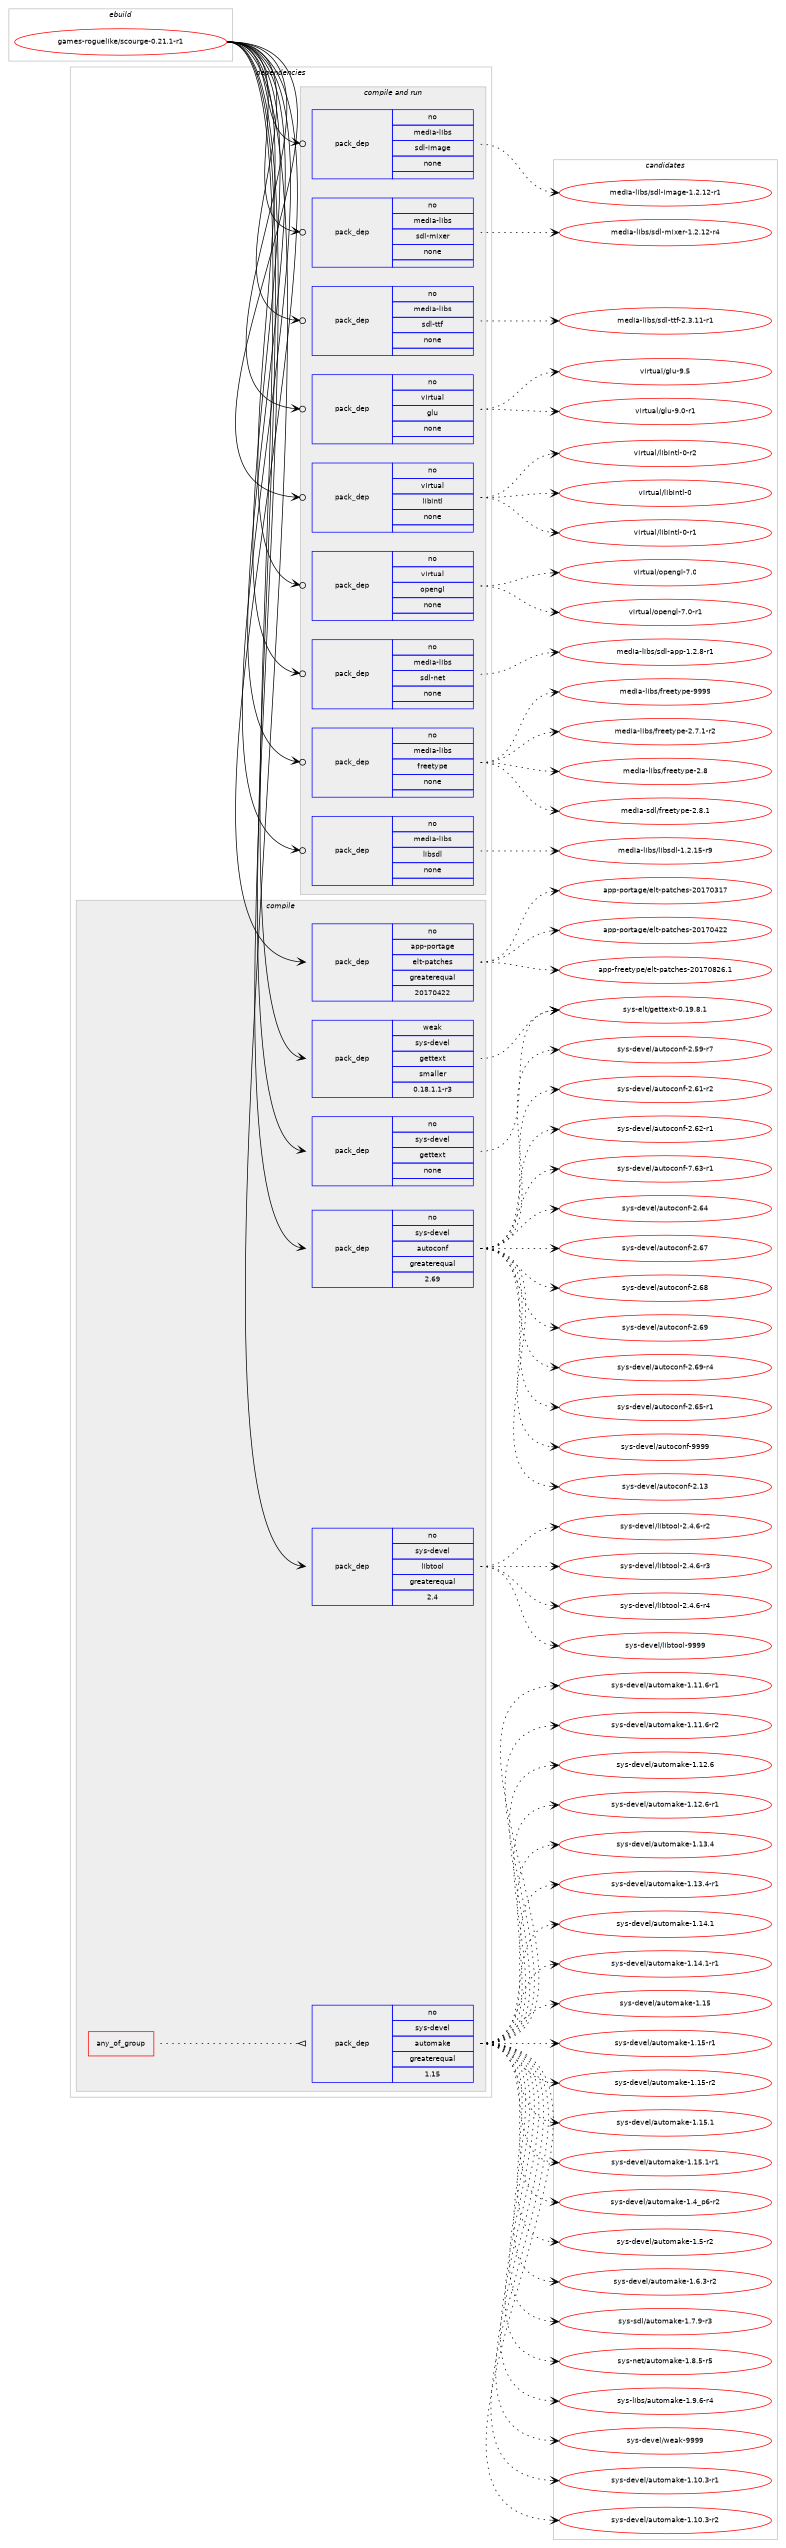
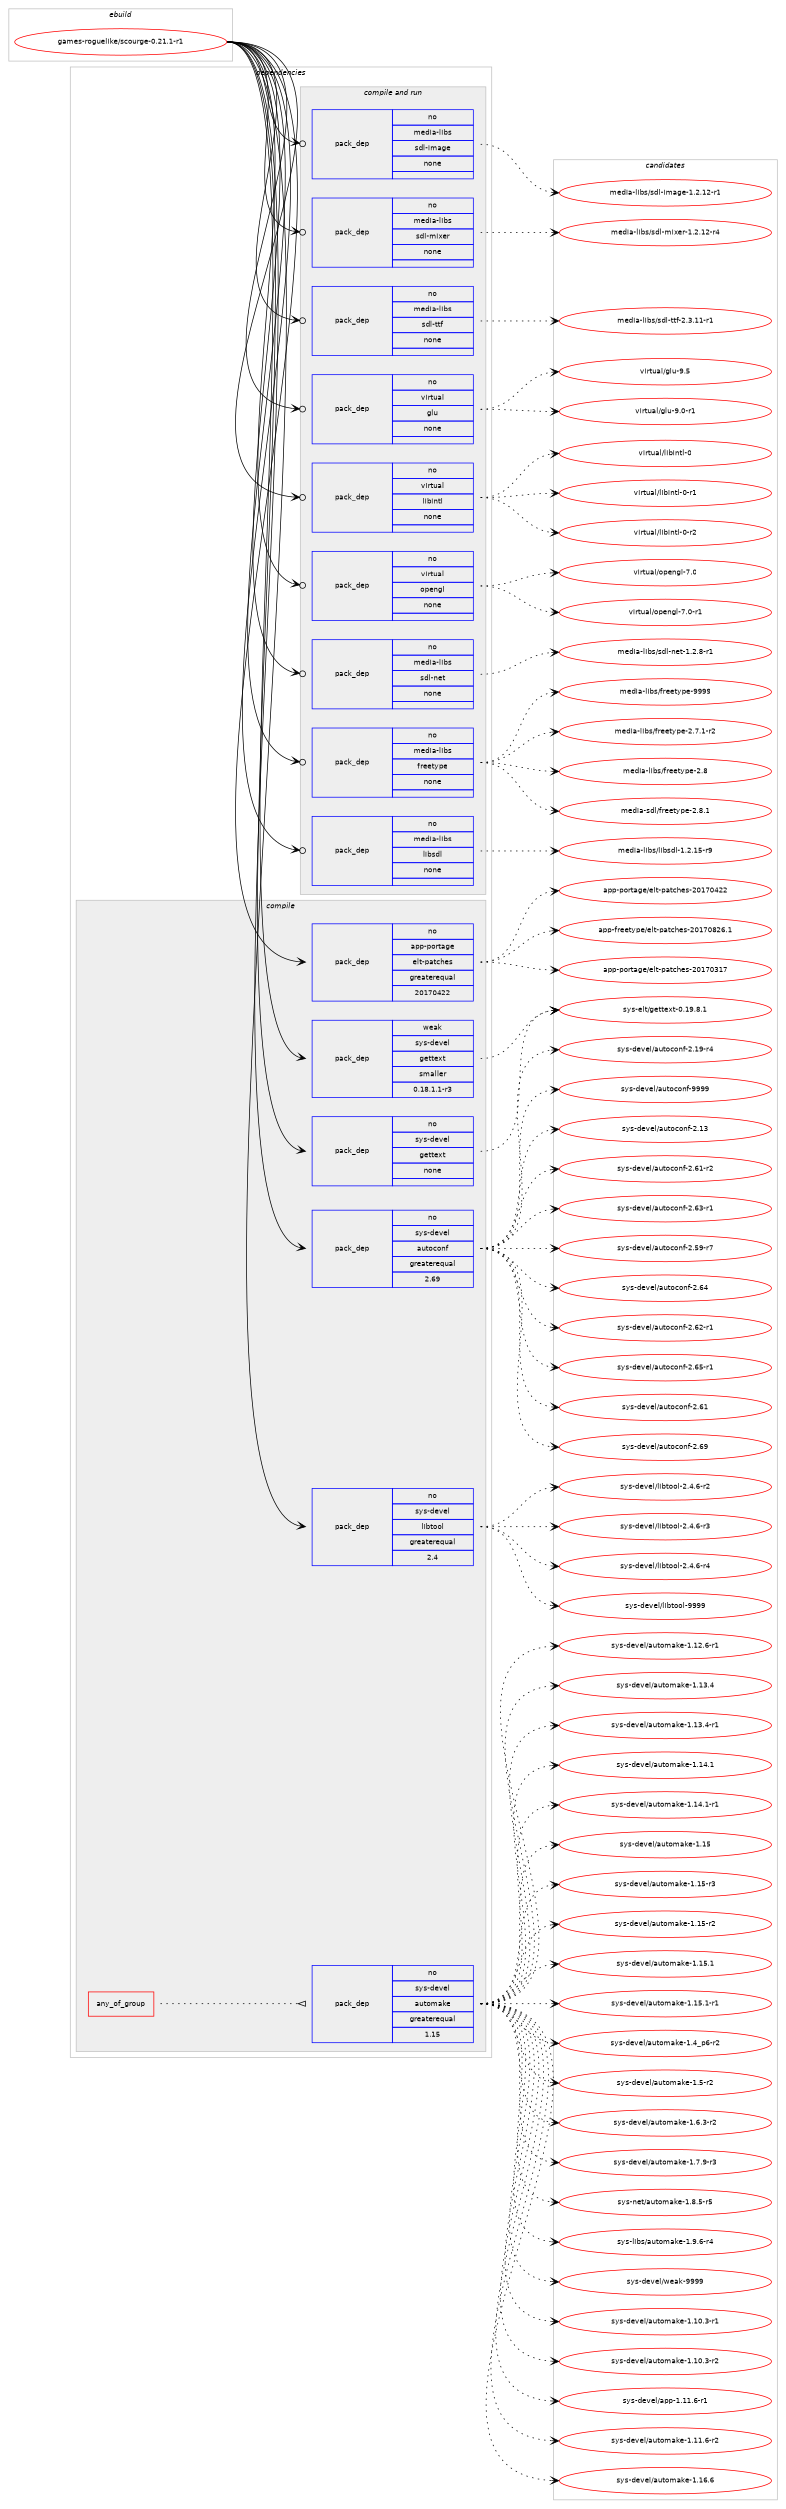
(665, 652) -> (665, 652)
(665, 1169) -> (665, 1209)
(665, 1248) -> (665, 1407)
(665, 1288) -> none
(665, 1368) -> (665, 1050)
(665, 1686) -> (665, 2401)
(665, 1765) -> (665, 2481)
(665, 2043) -> (665, 1884)
(665, 2322) -> (665, 2163)
